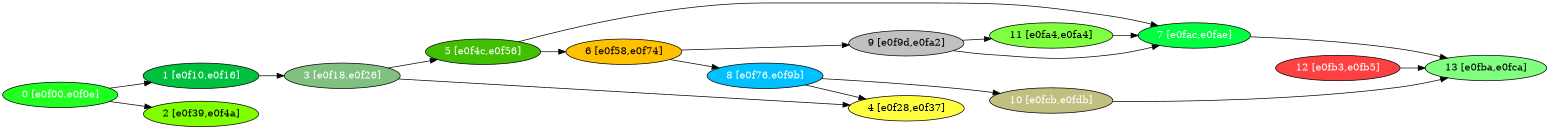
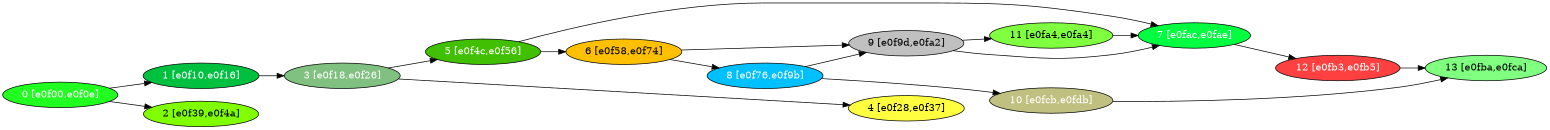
(1346, 43) -> (1262, 51)
(832, 91) -> (832, 60)
